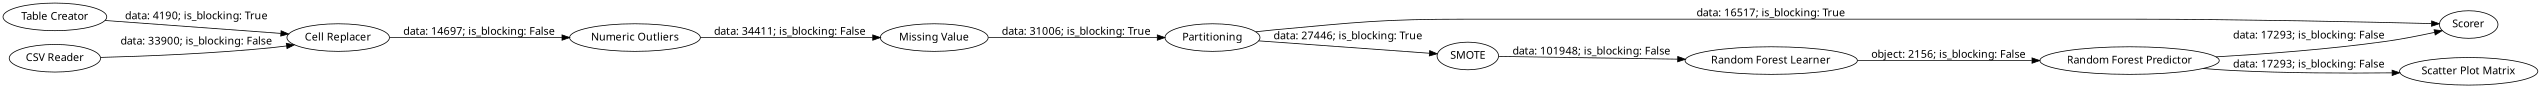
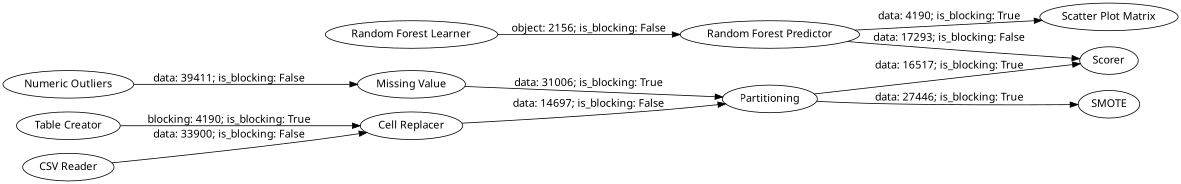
(197, 16) -> (229, 120)
(790, 32) -> (229, 79)
(476, 38) -> (590, 115)
(1588, 58) -> none
(2309, 65) -> (950, 16)
